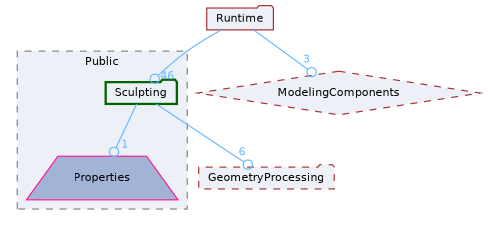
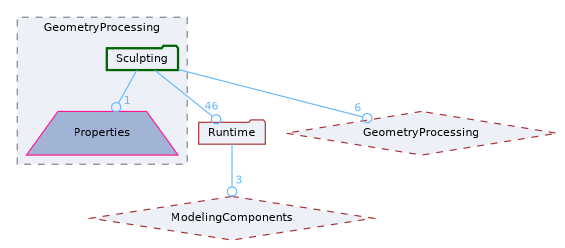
(193, 47) -> (179, 90)
(102, 62) -> (102, 28)
(266, 178) -> (422, 133)
